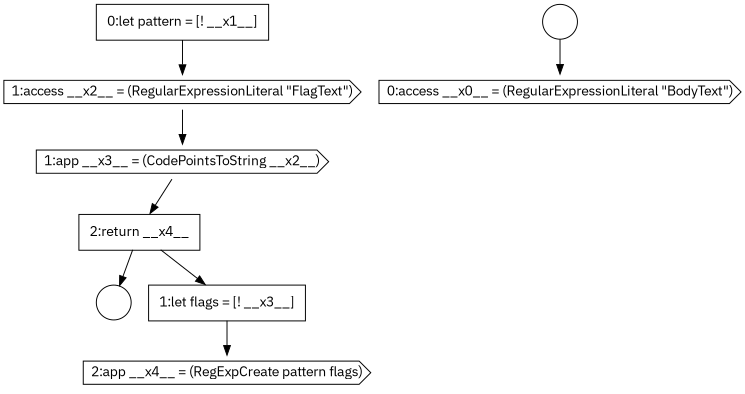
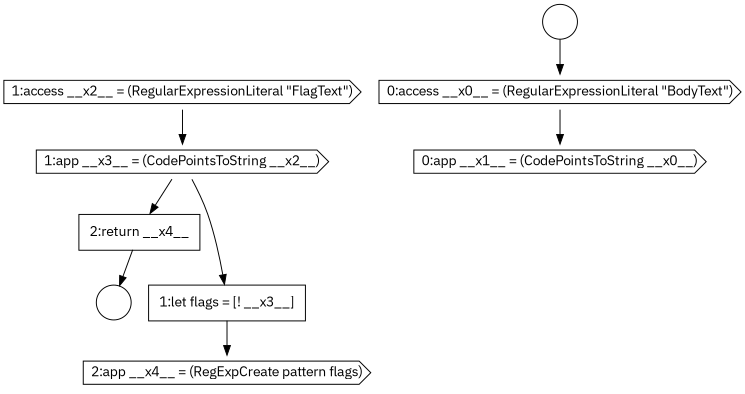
(182, 22) -> none
none -> (560, 162)
(179, 264) -> (211, 226)
